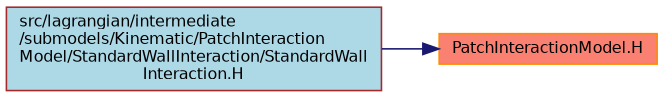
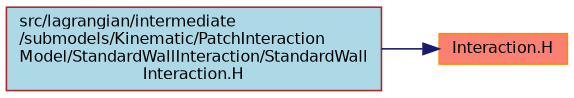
(548, 49) -> (503, 49)
